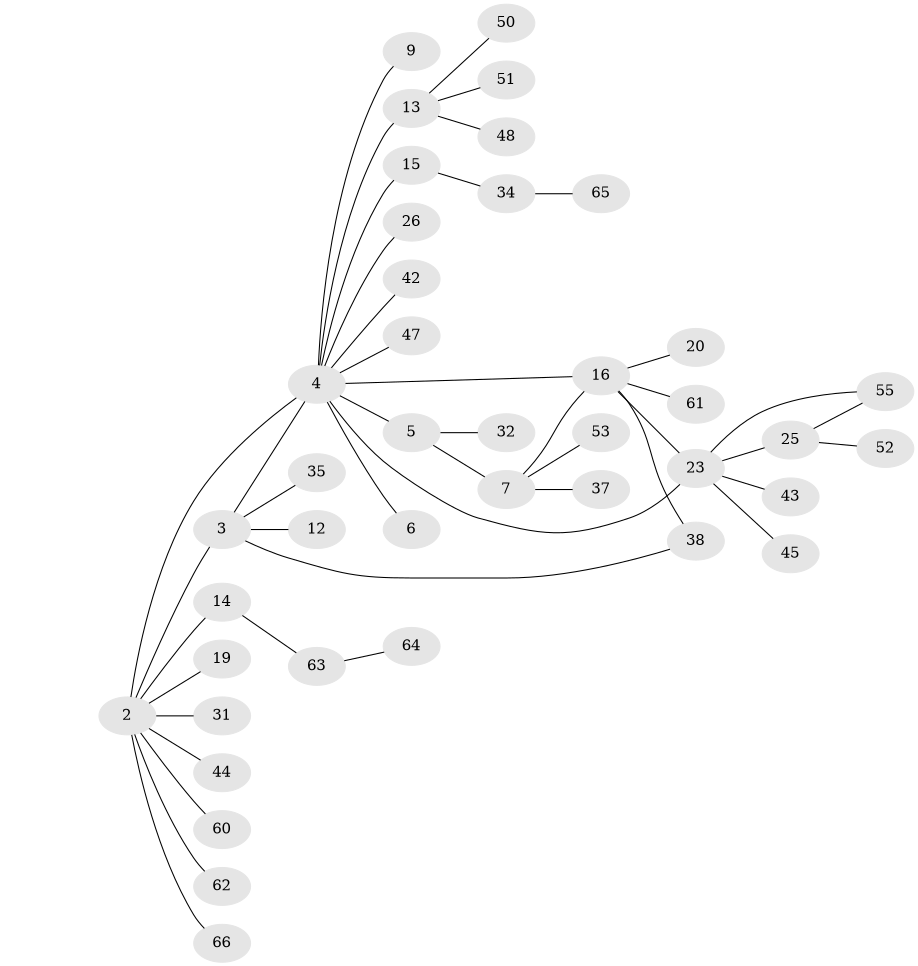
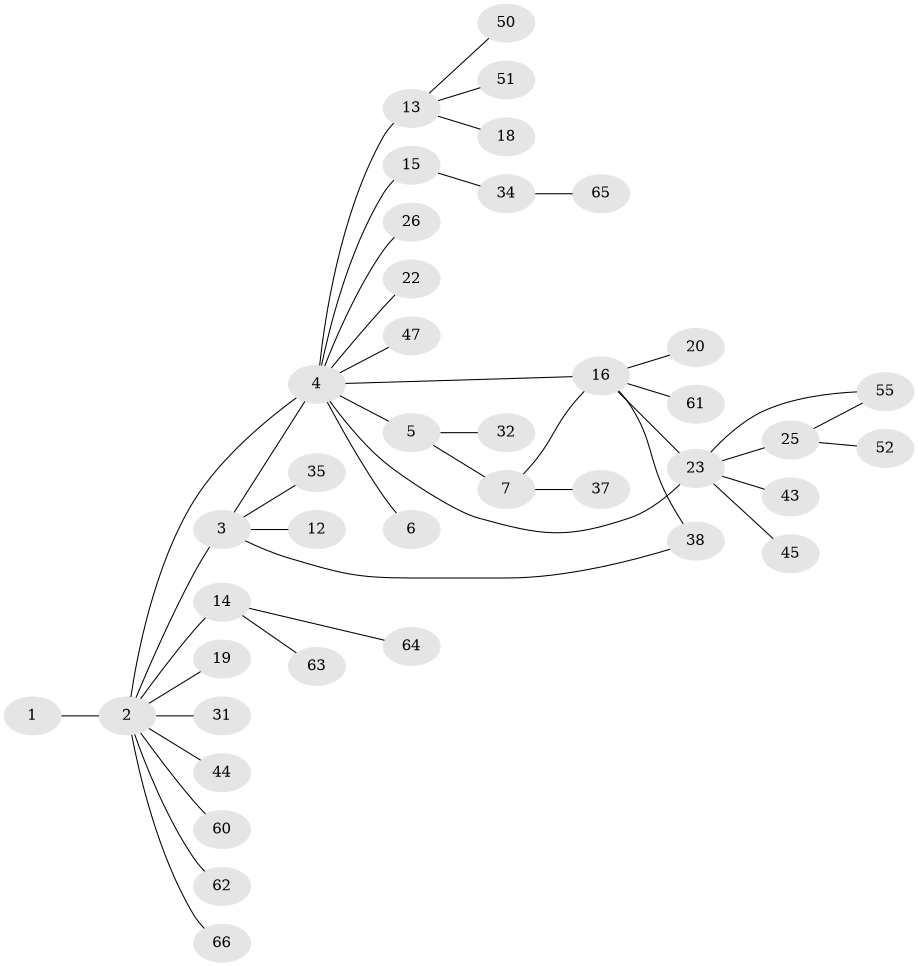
(412, 52) -> none
(506, 137) -> (506, 137)
(412, 279) -> (412, 279)
(601, 433) -> none
(364, 656) -> (317, 624)
none -> (33, 716)
